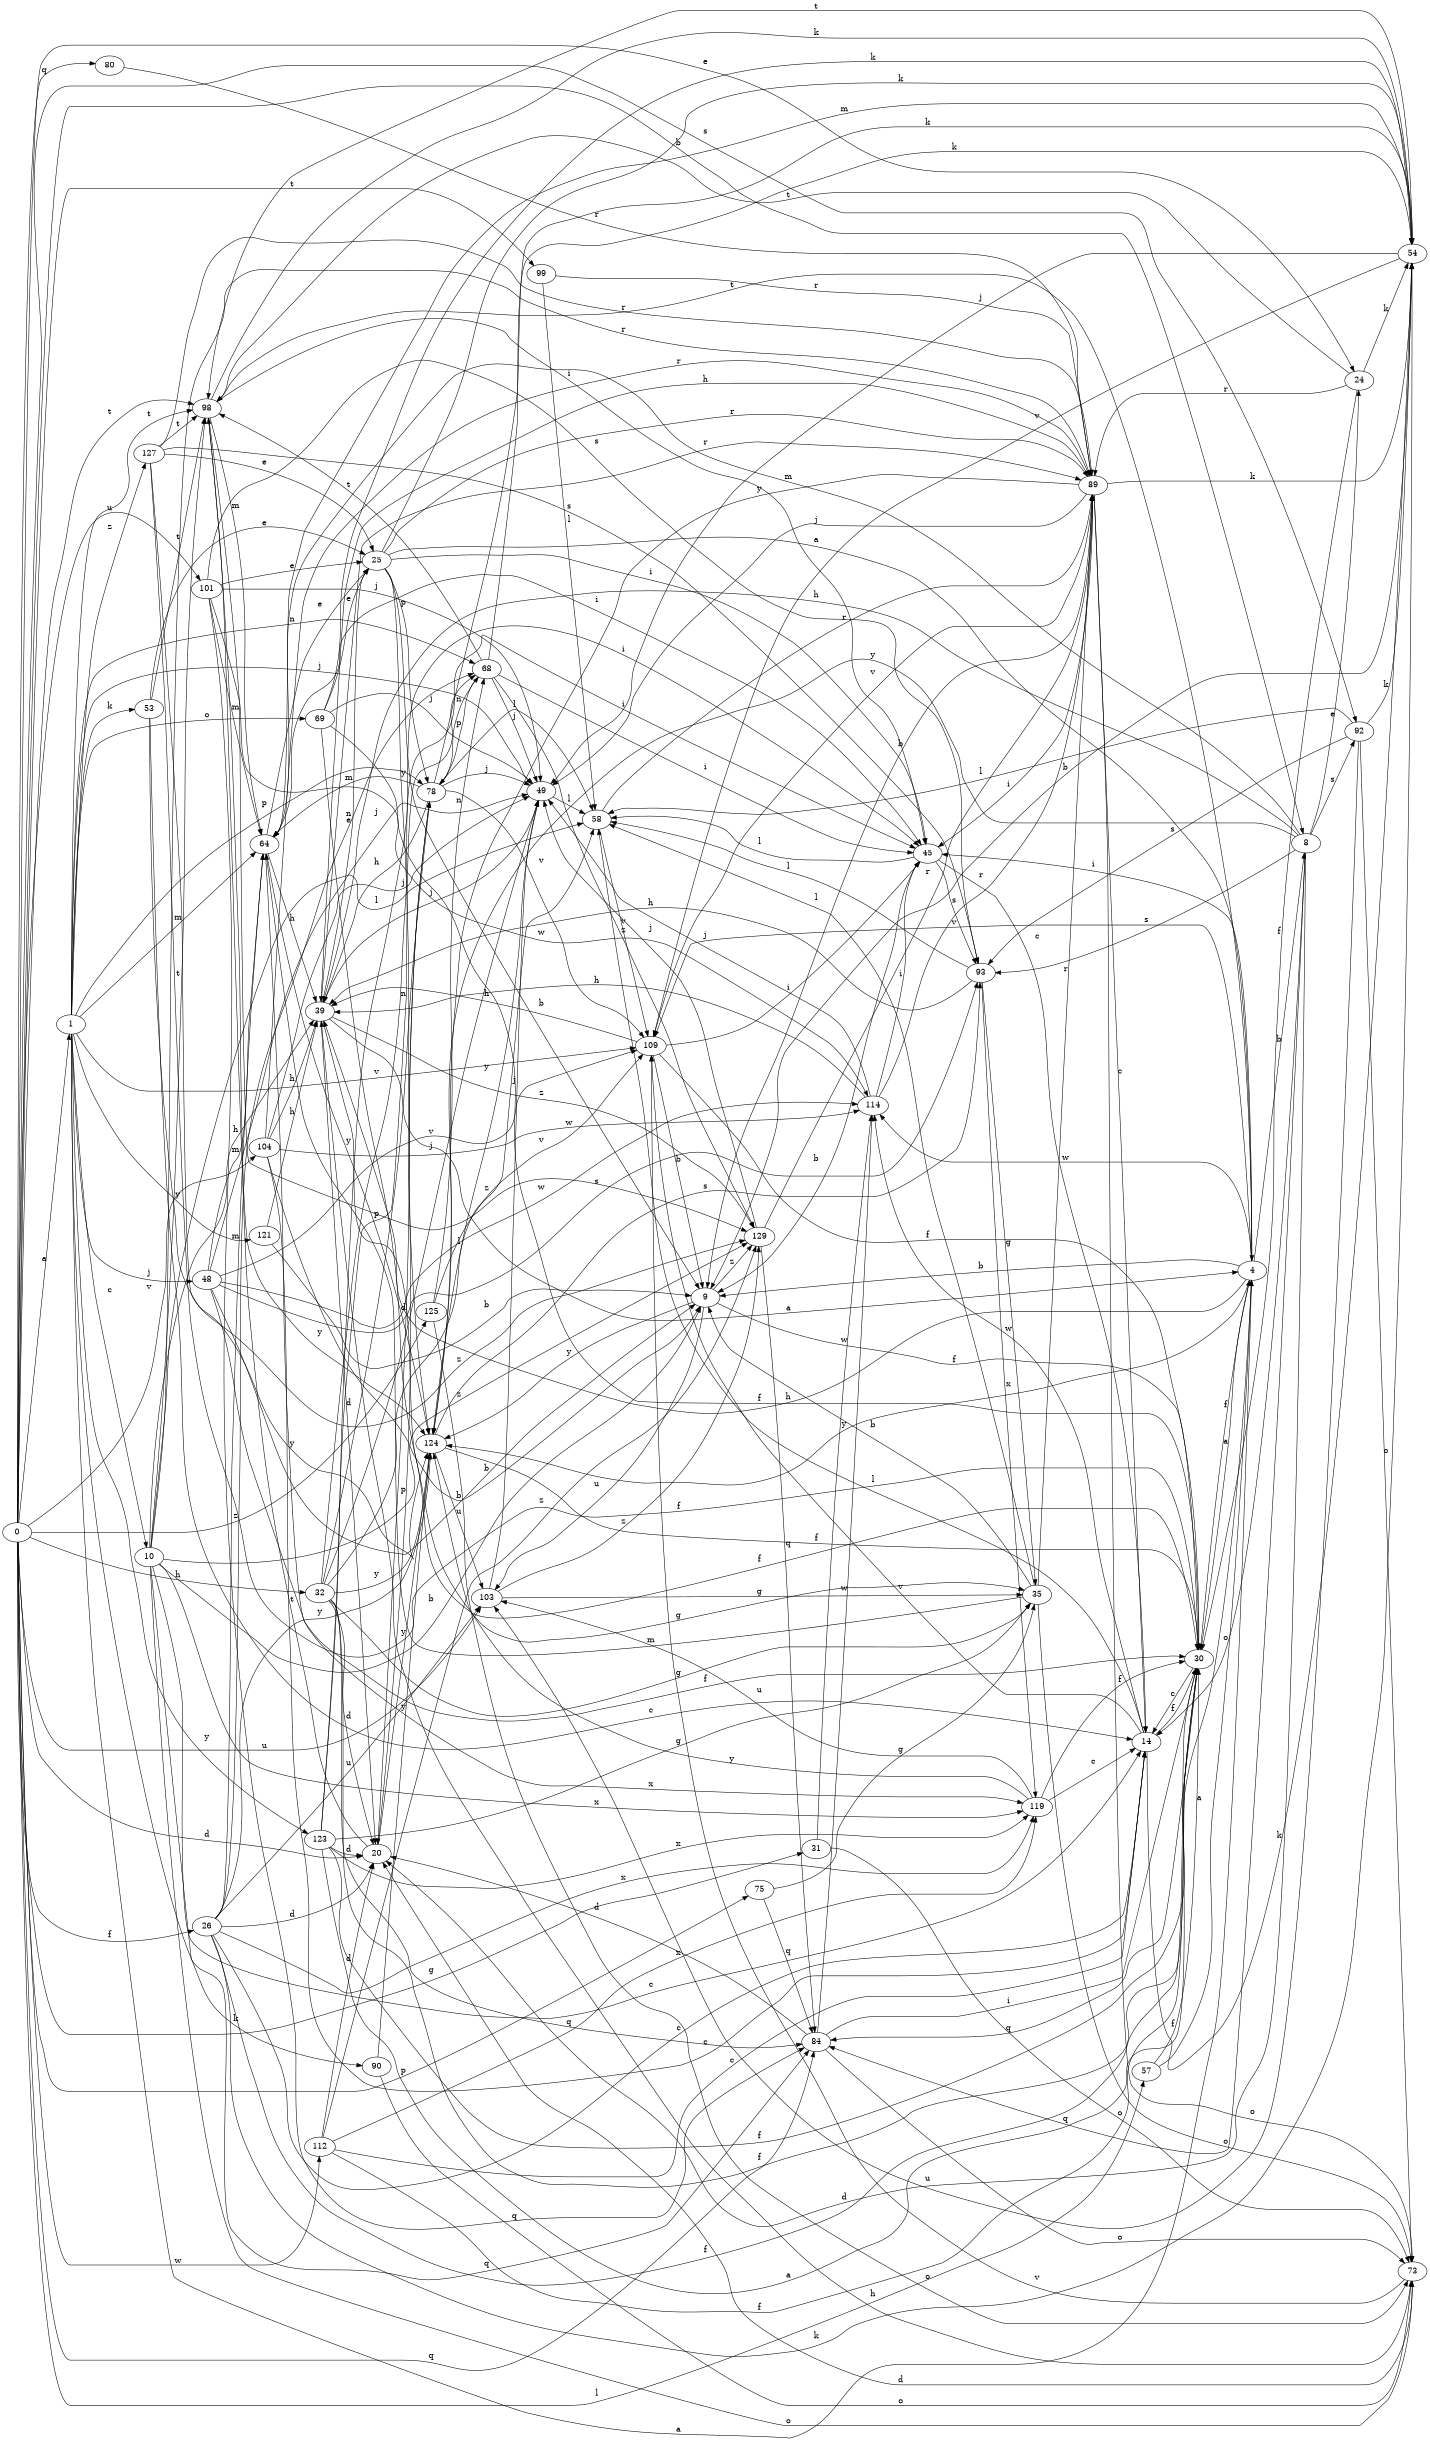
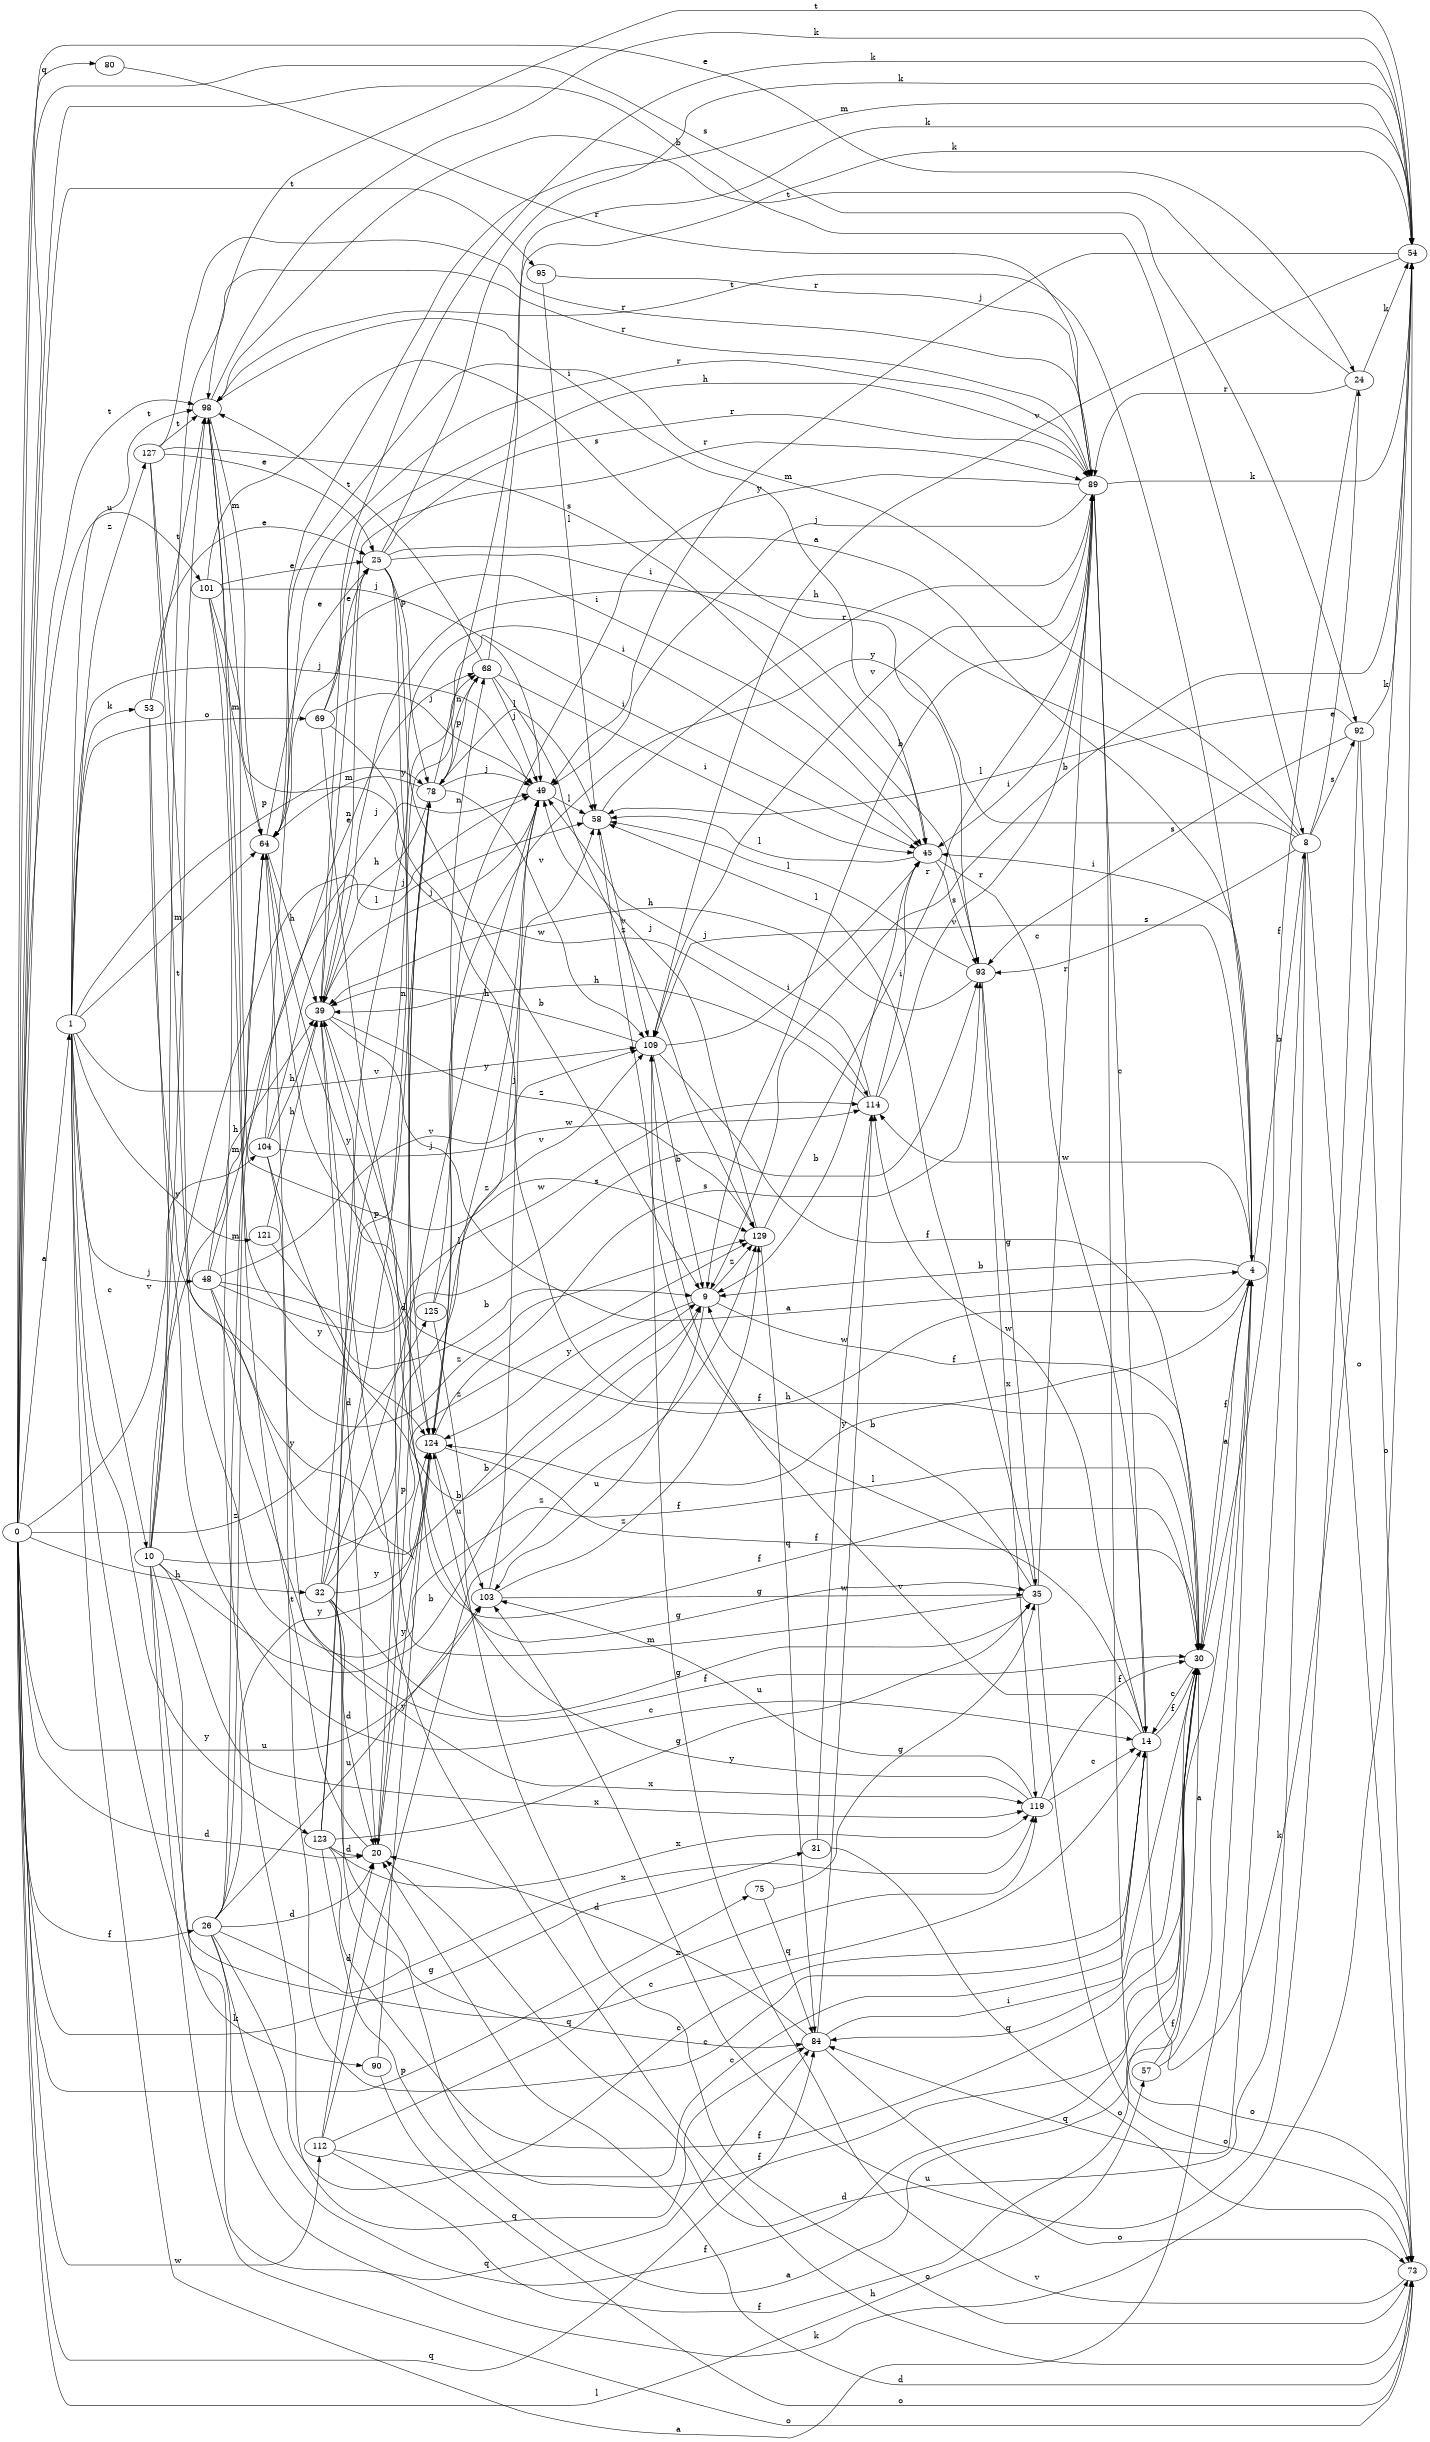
(541, 274) -> (541, 274)
(116, 661) -> none
(1275, 1306) -> (1359, 1555)
